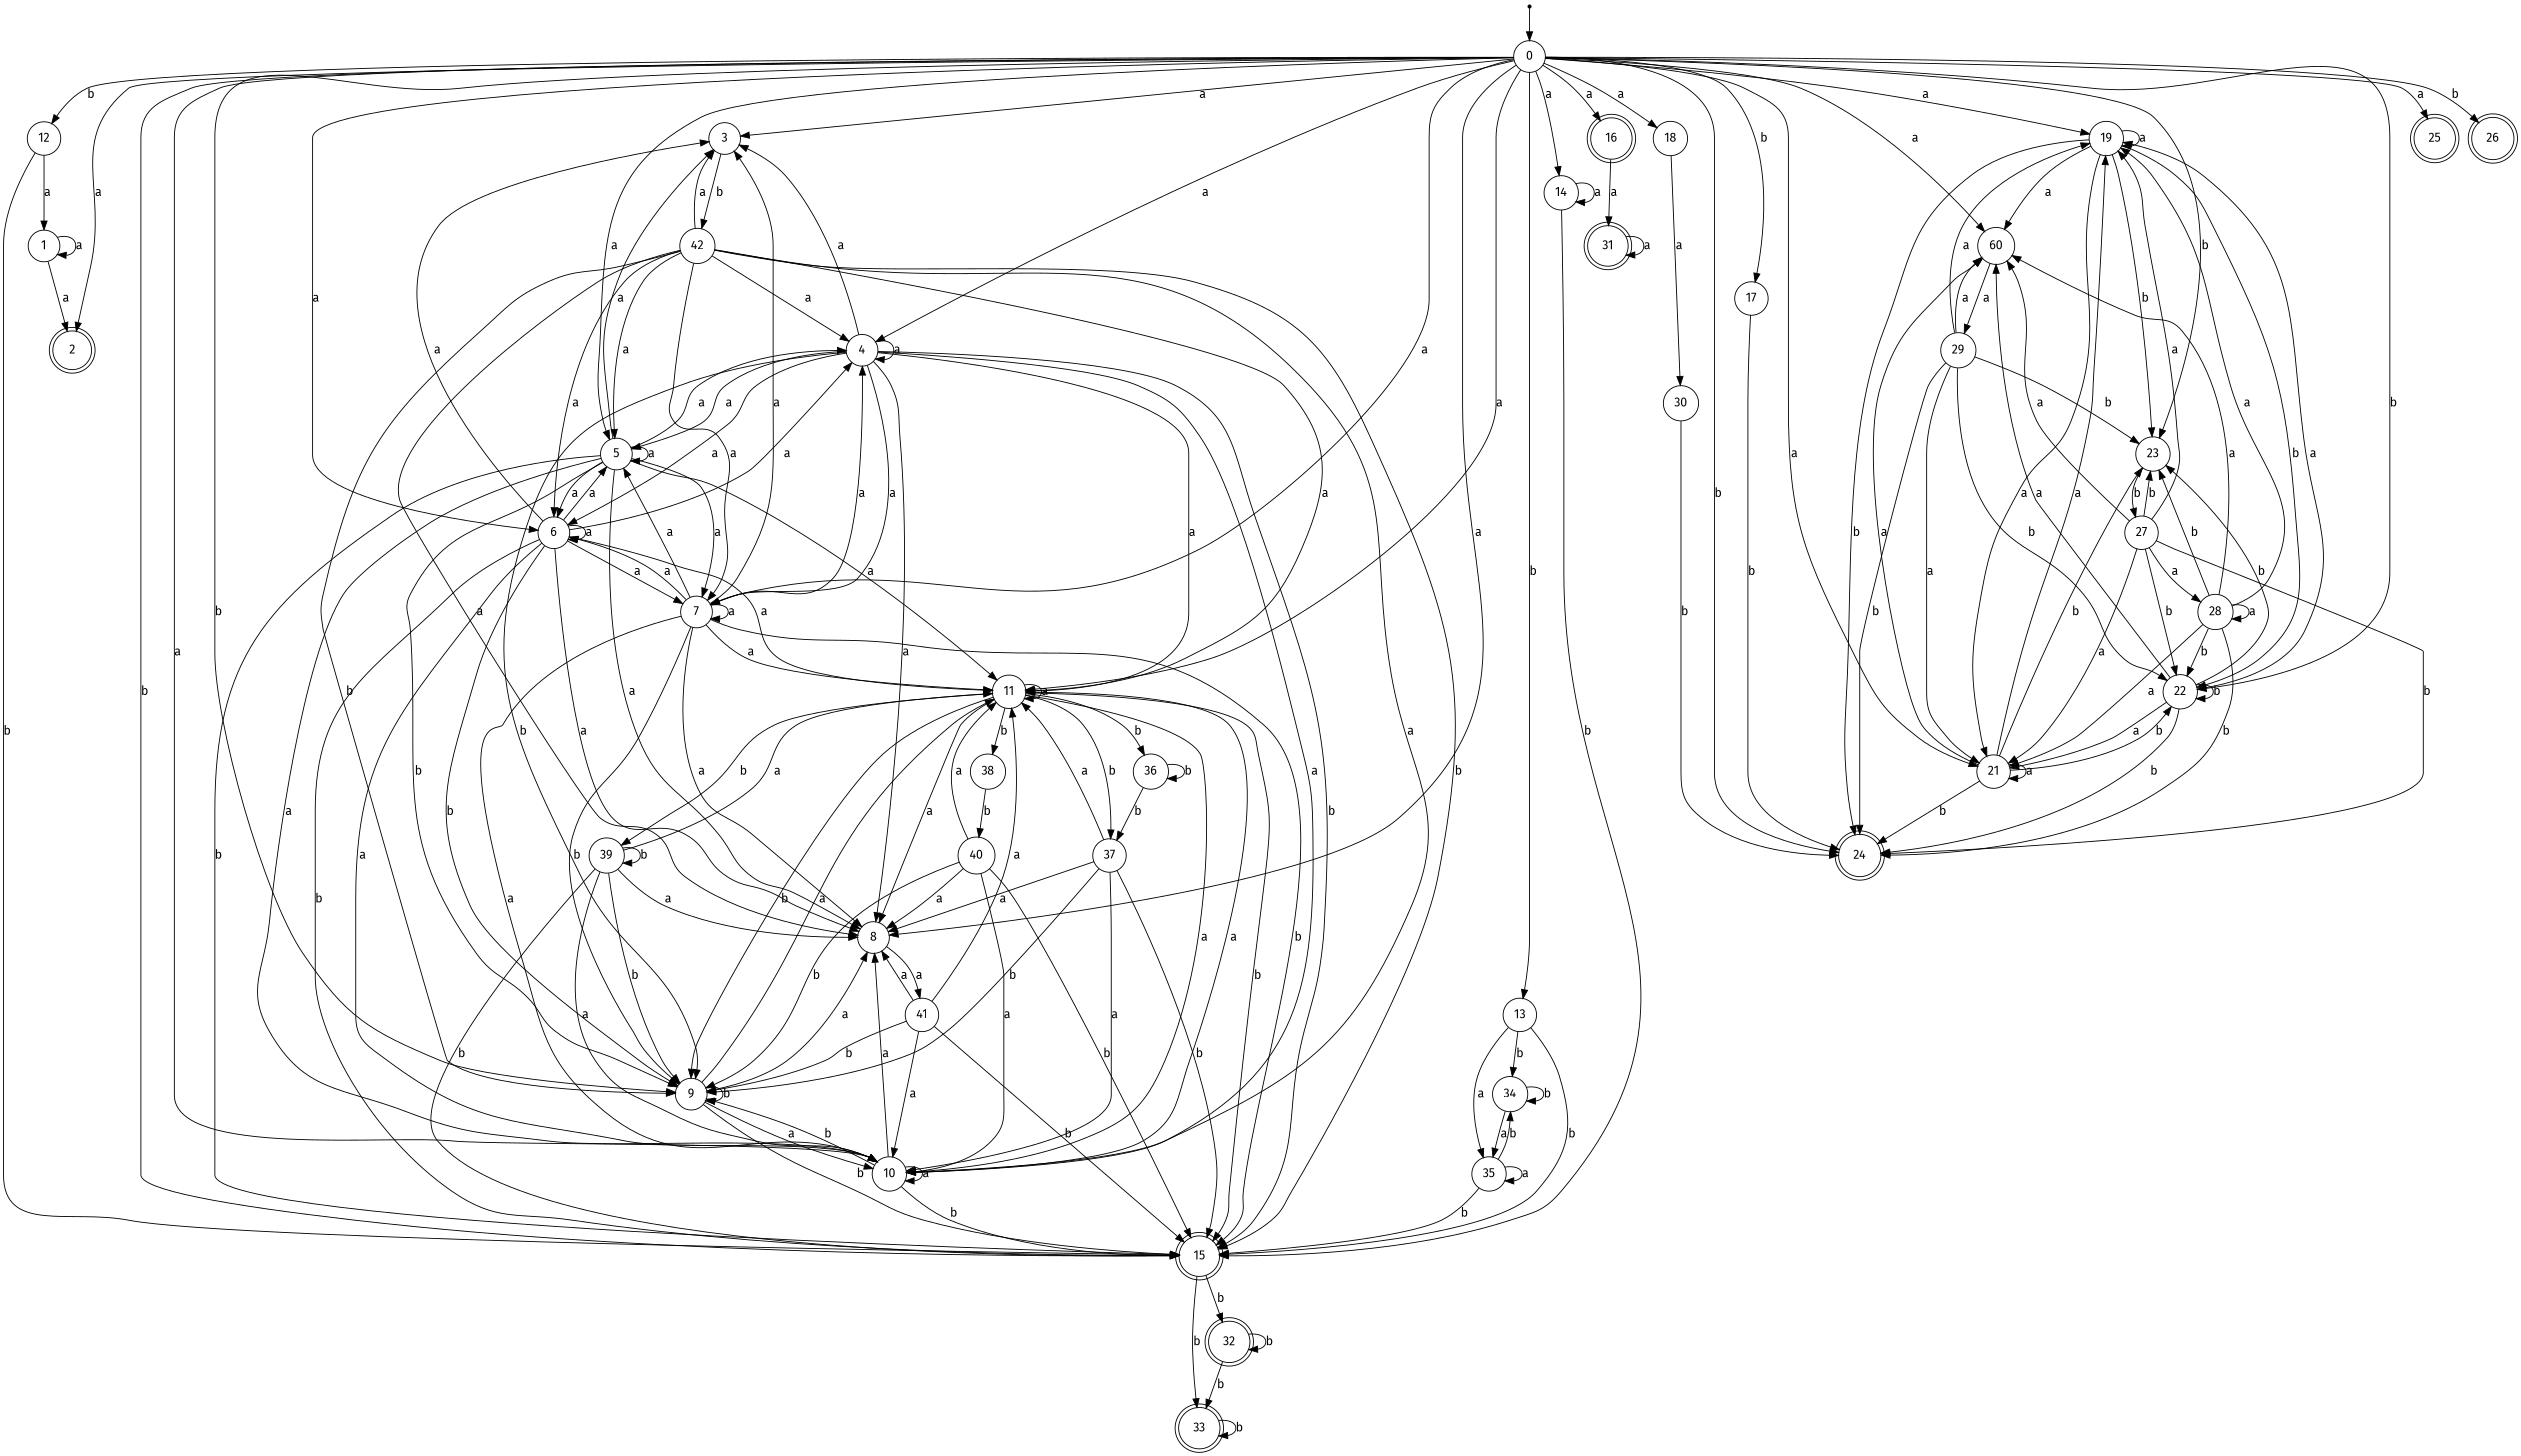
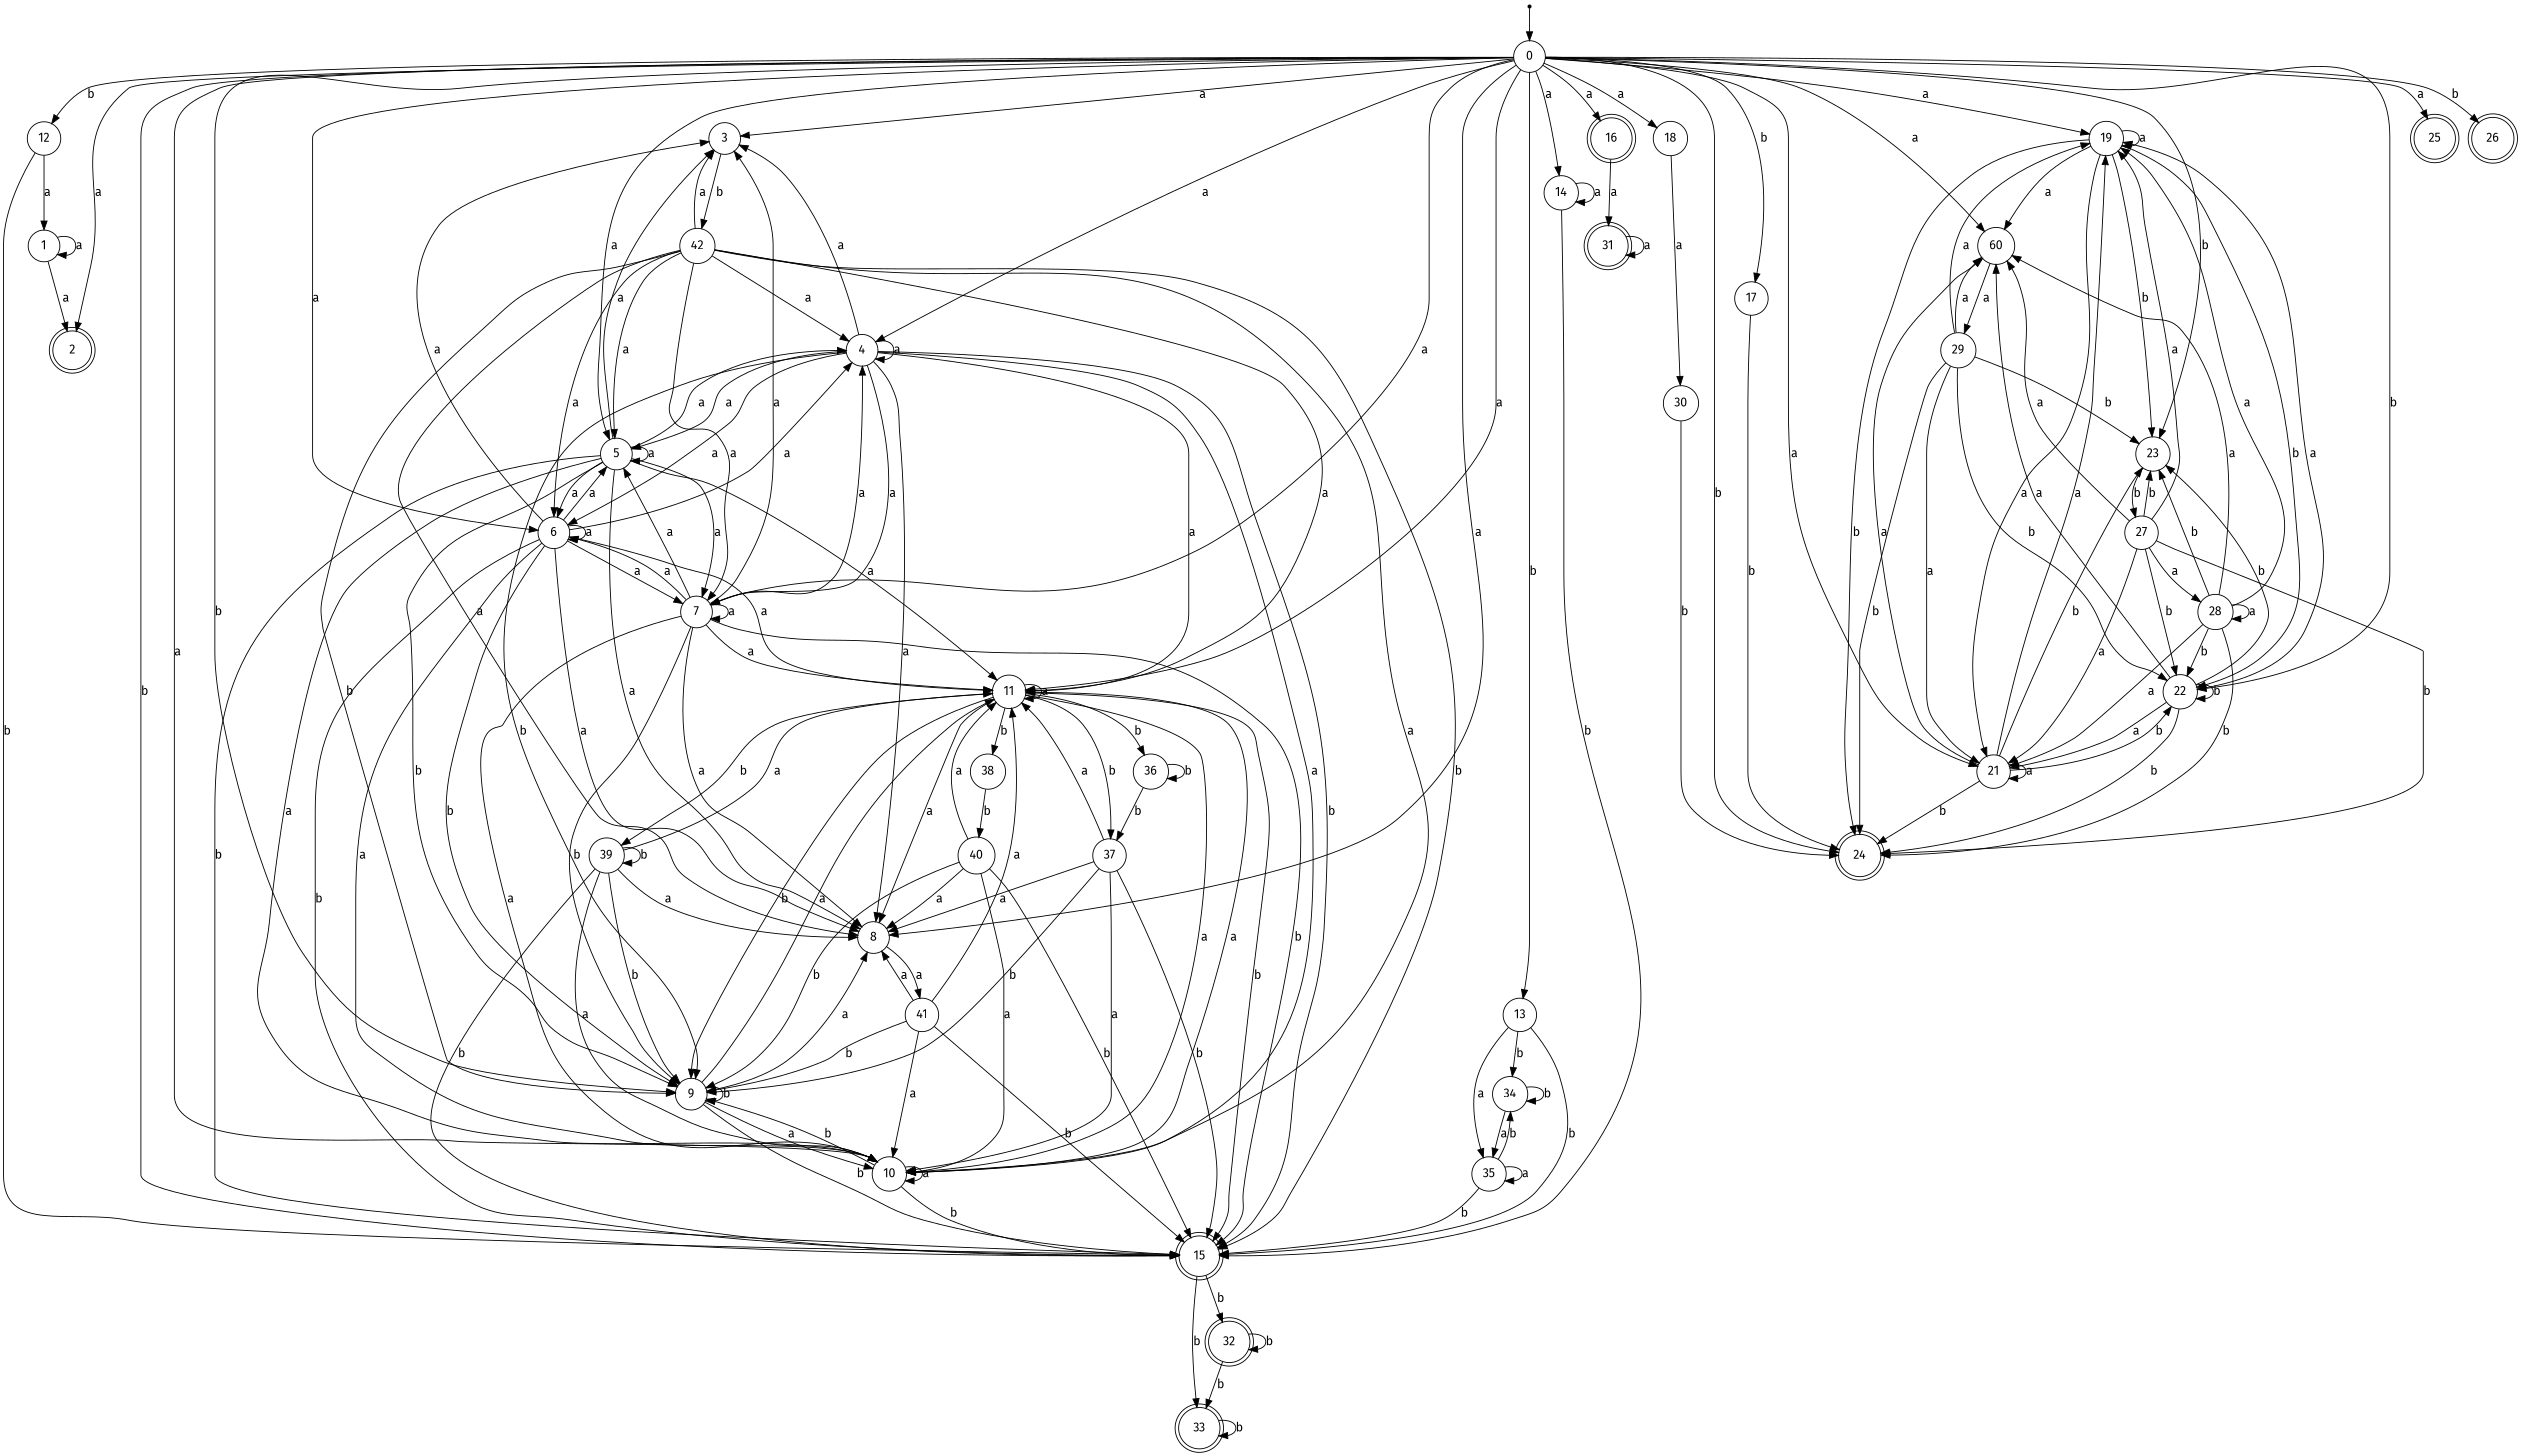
(881, 1055) -> none
